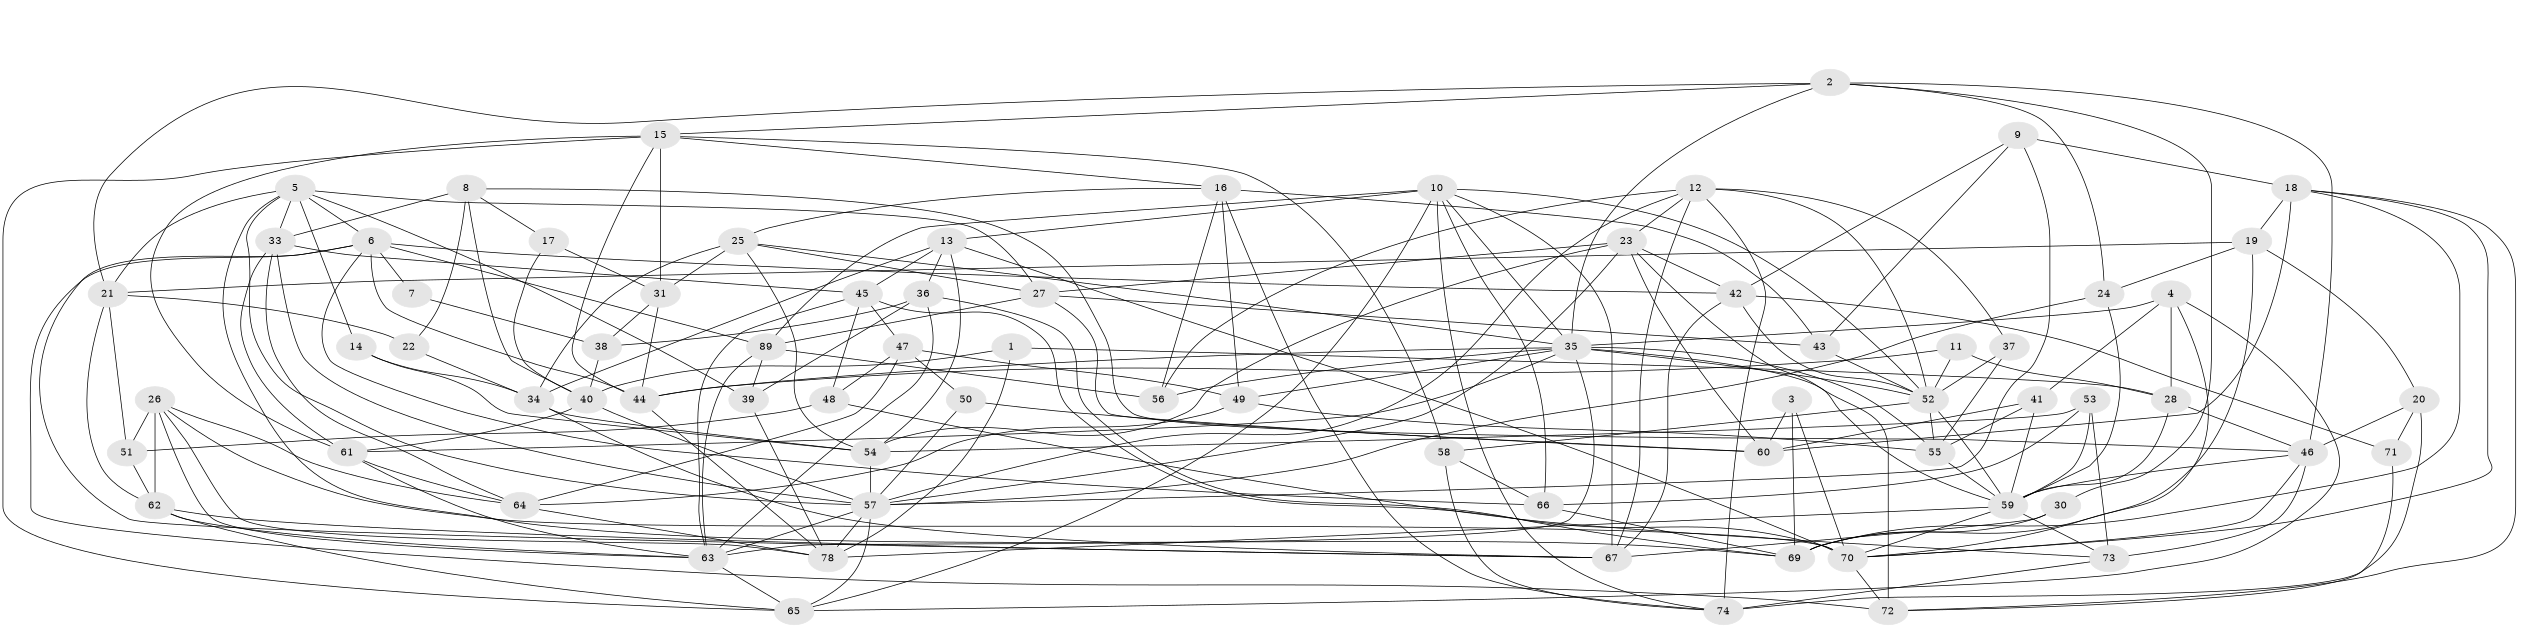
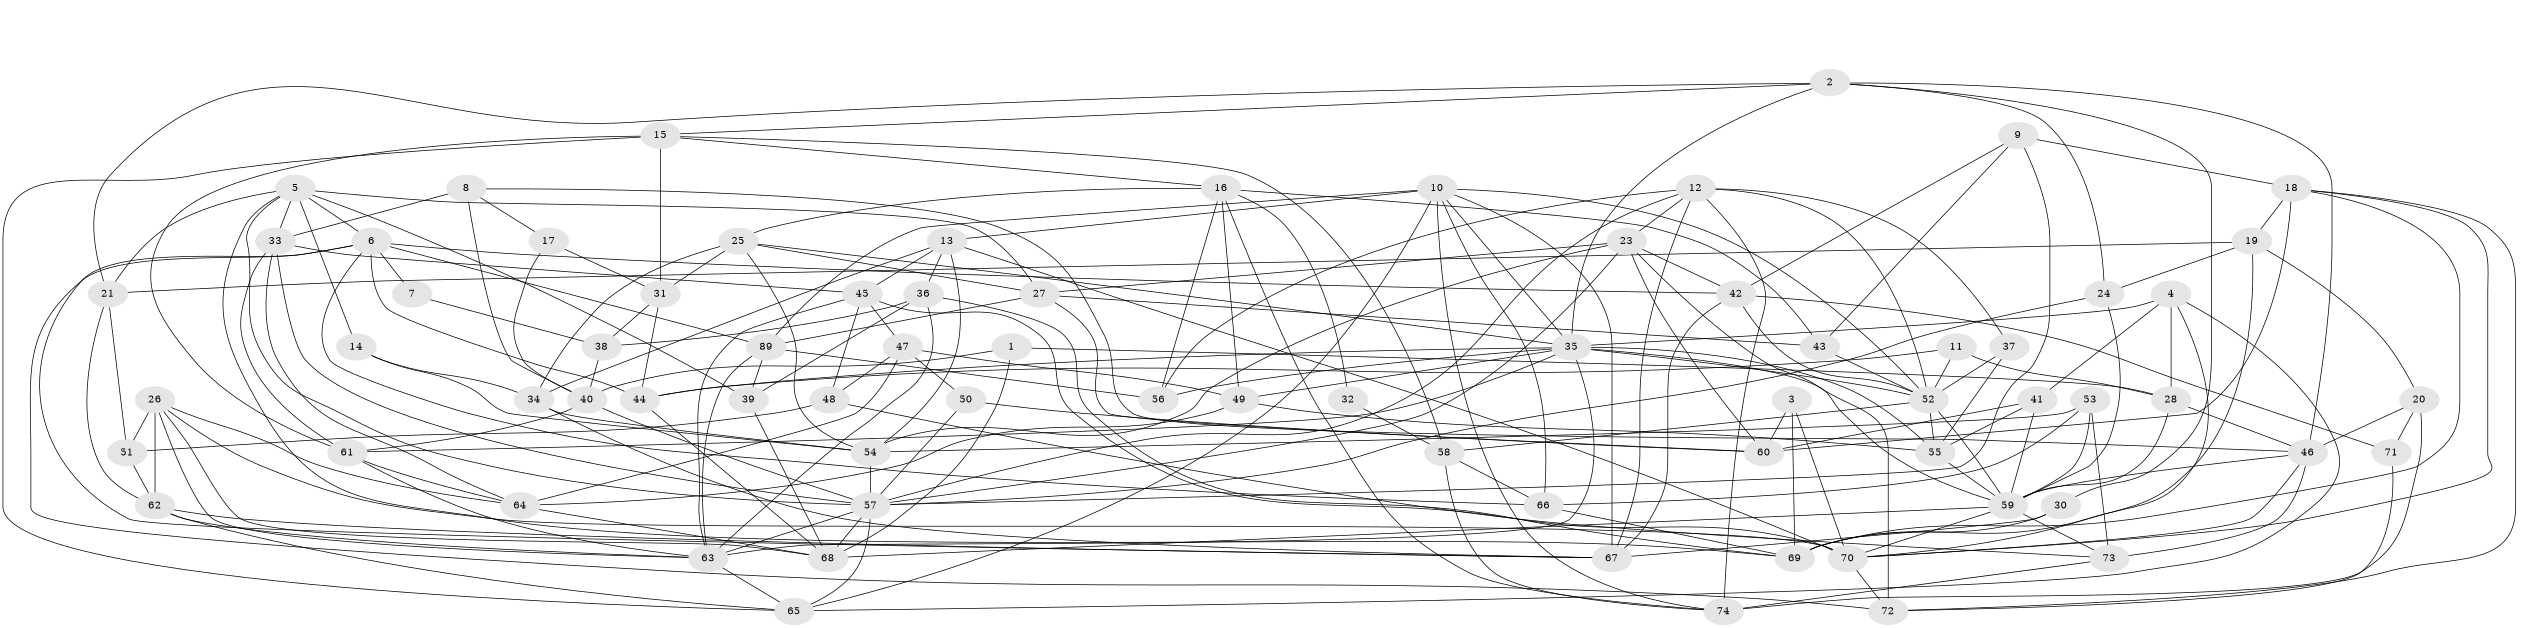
(589, 285) -> none
(409, 347) -> none
none -> (1348, 400)
(828, 559) -> (828, 559)
